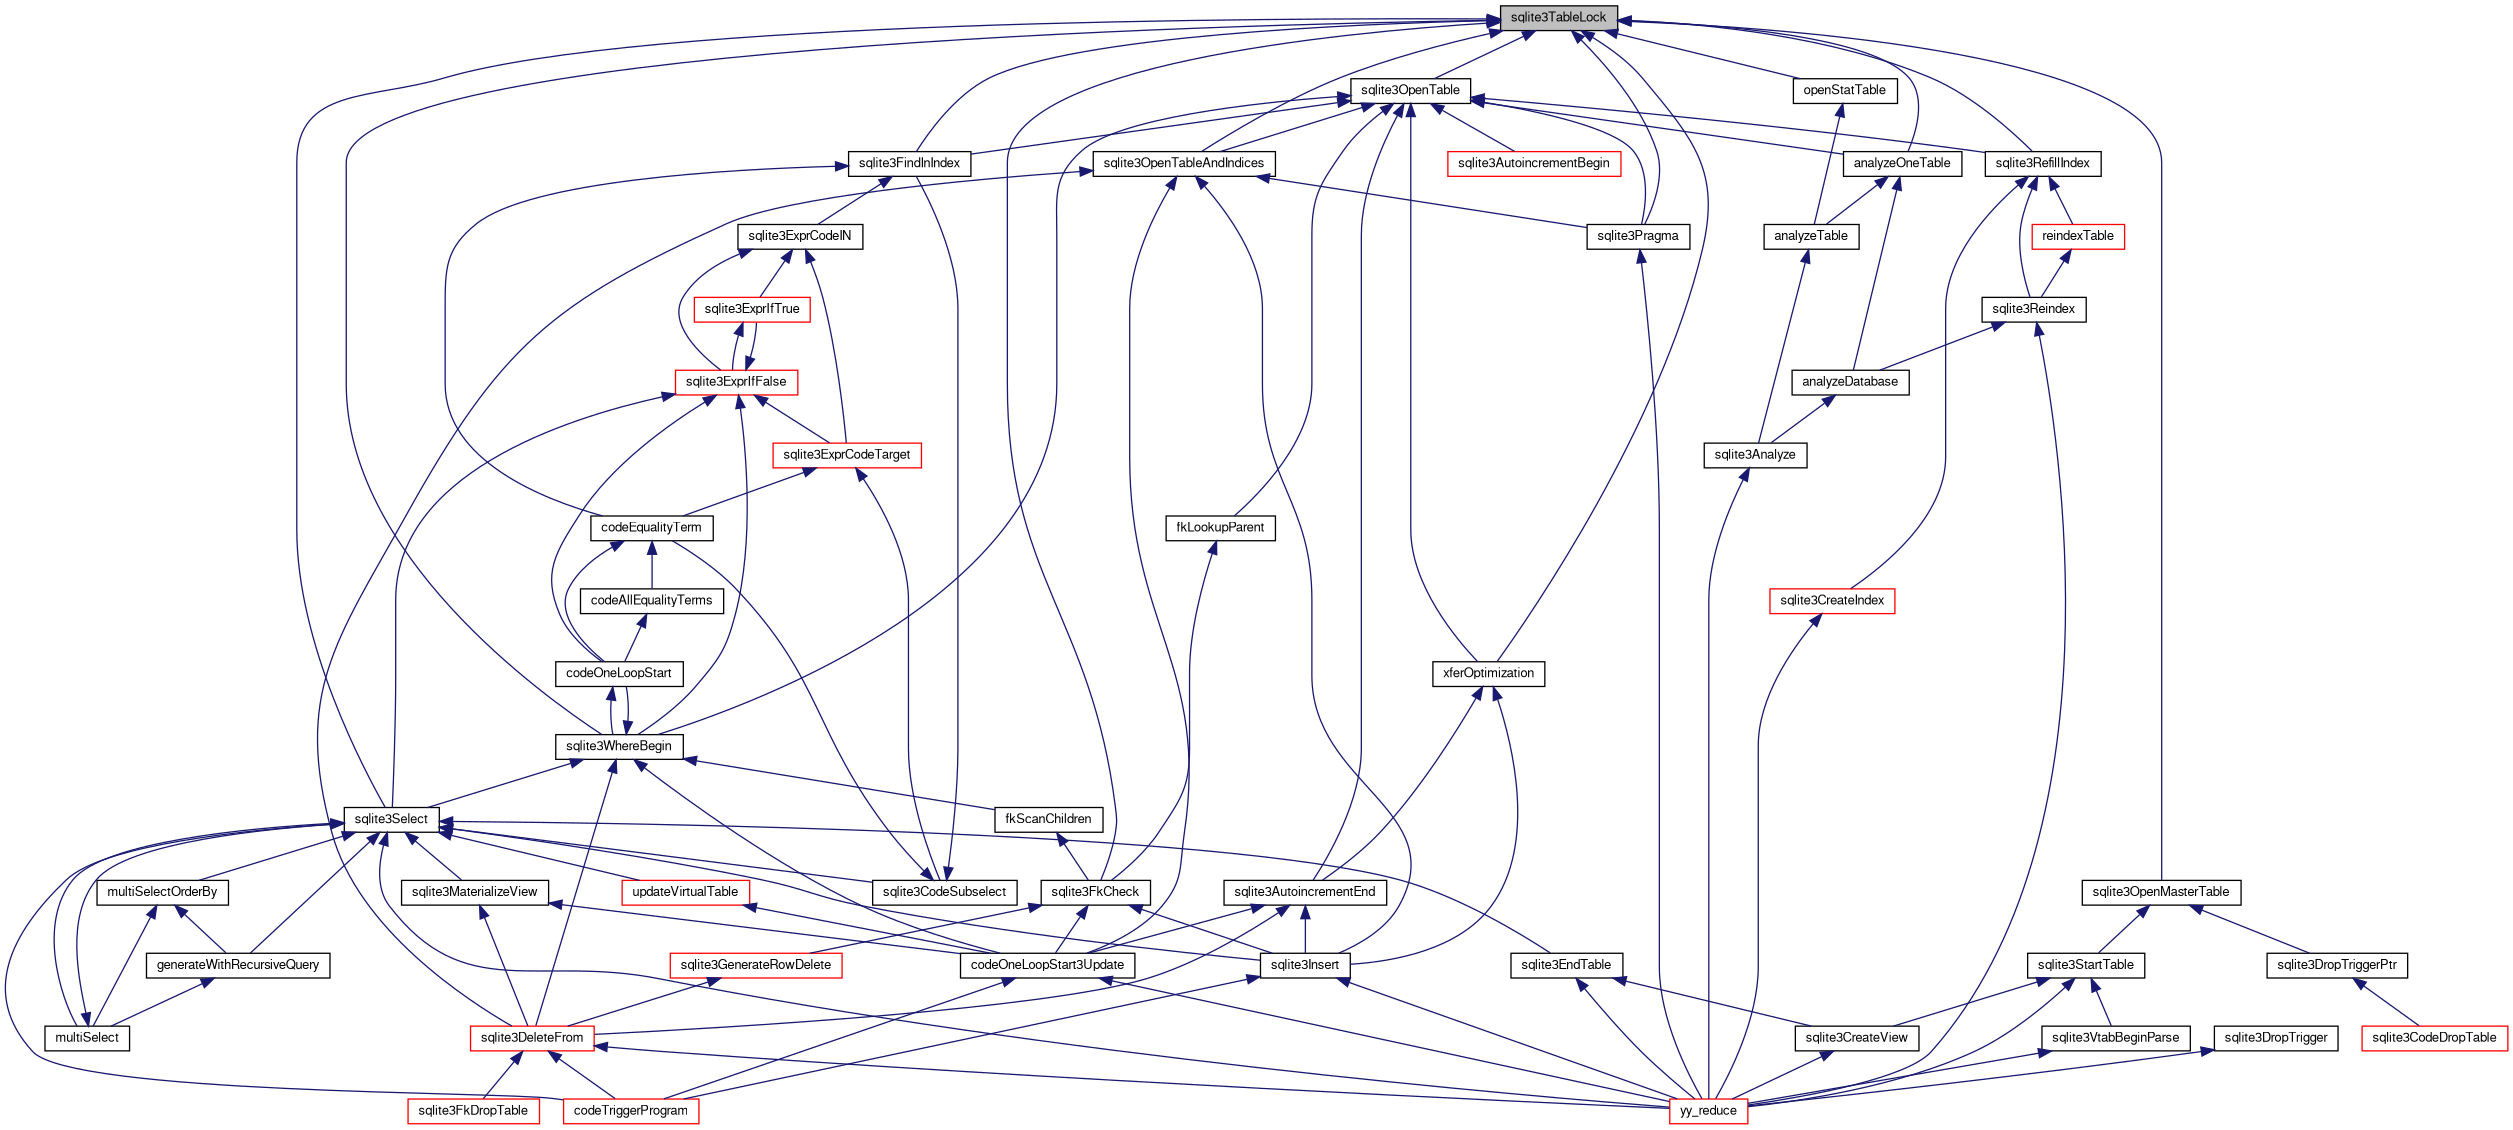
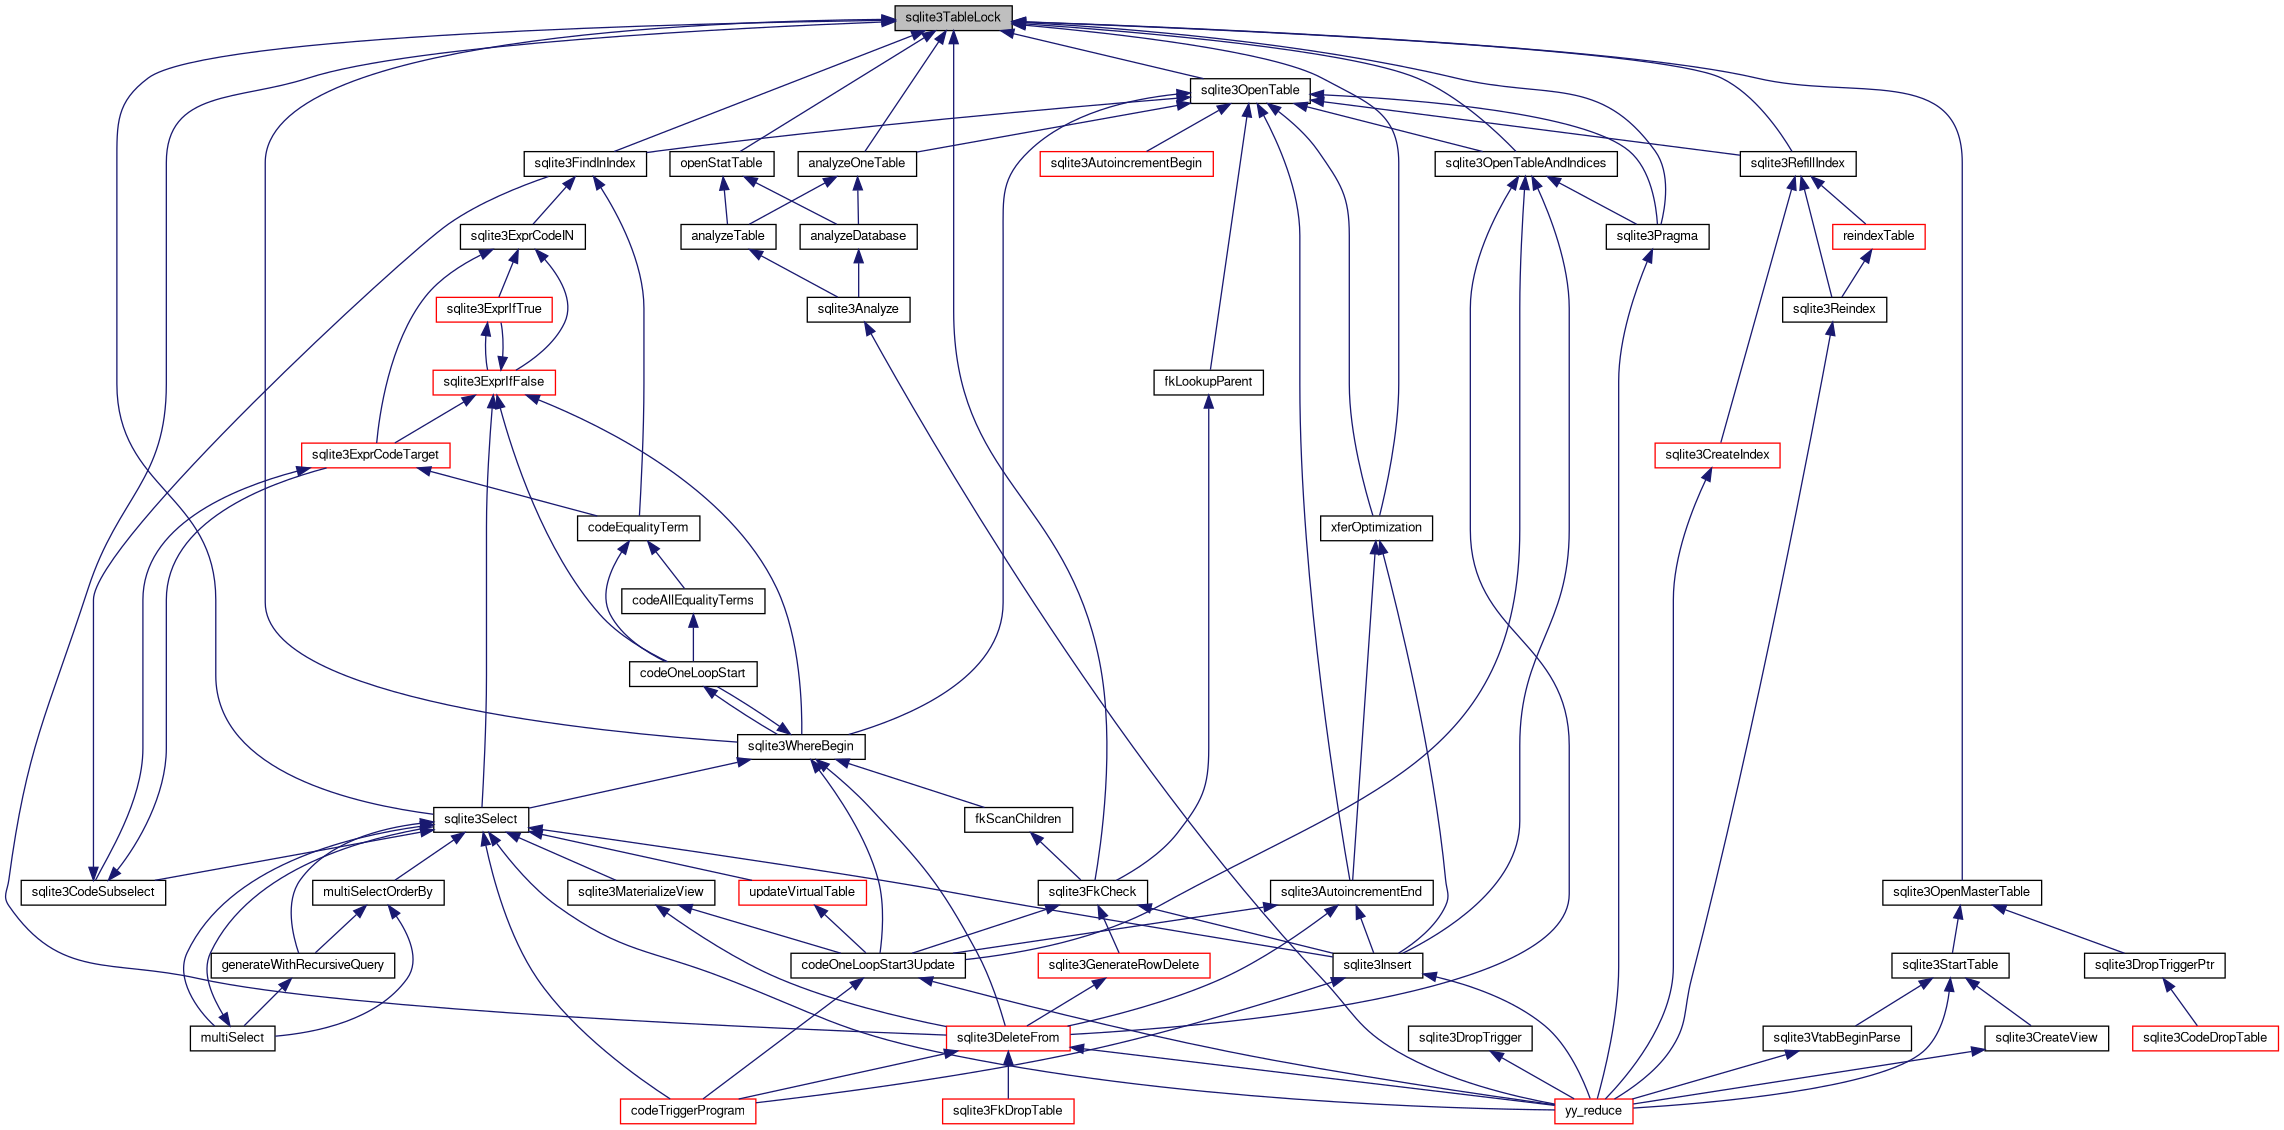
(1936, 349) -> (800, 206)
none -> (74, 631)
(810, 695) -> (166, 630)
(1567, 966) -> none
